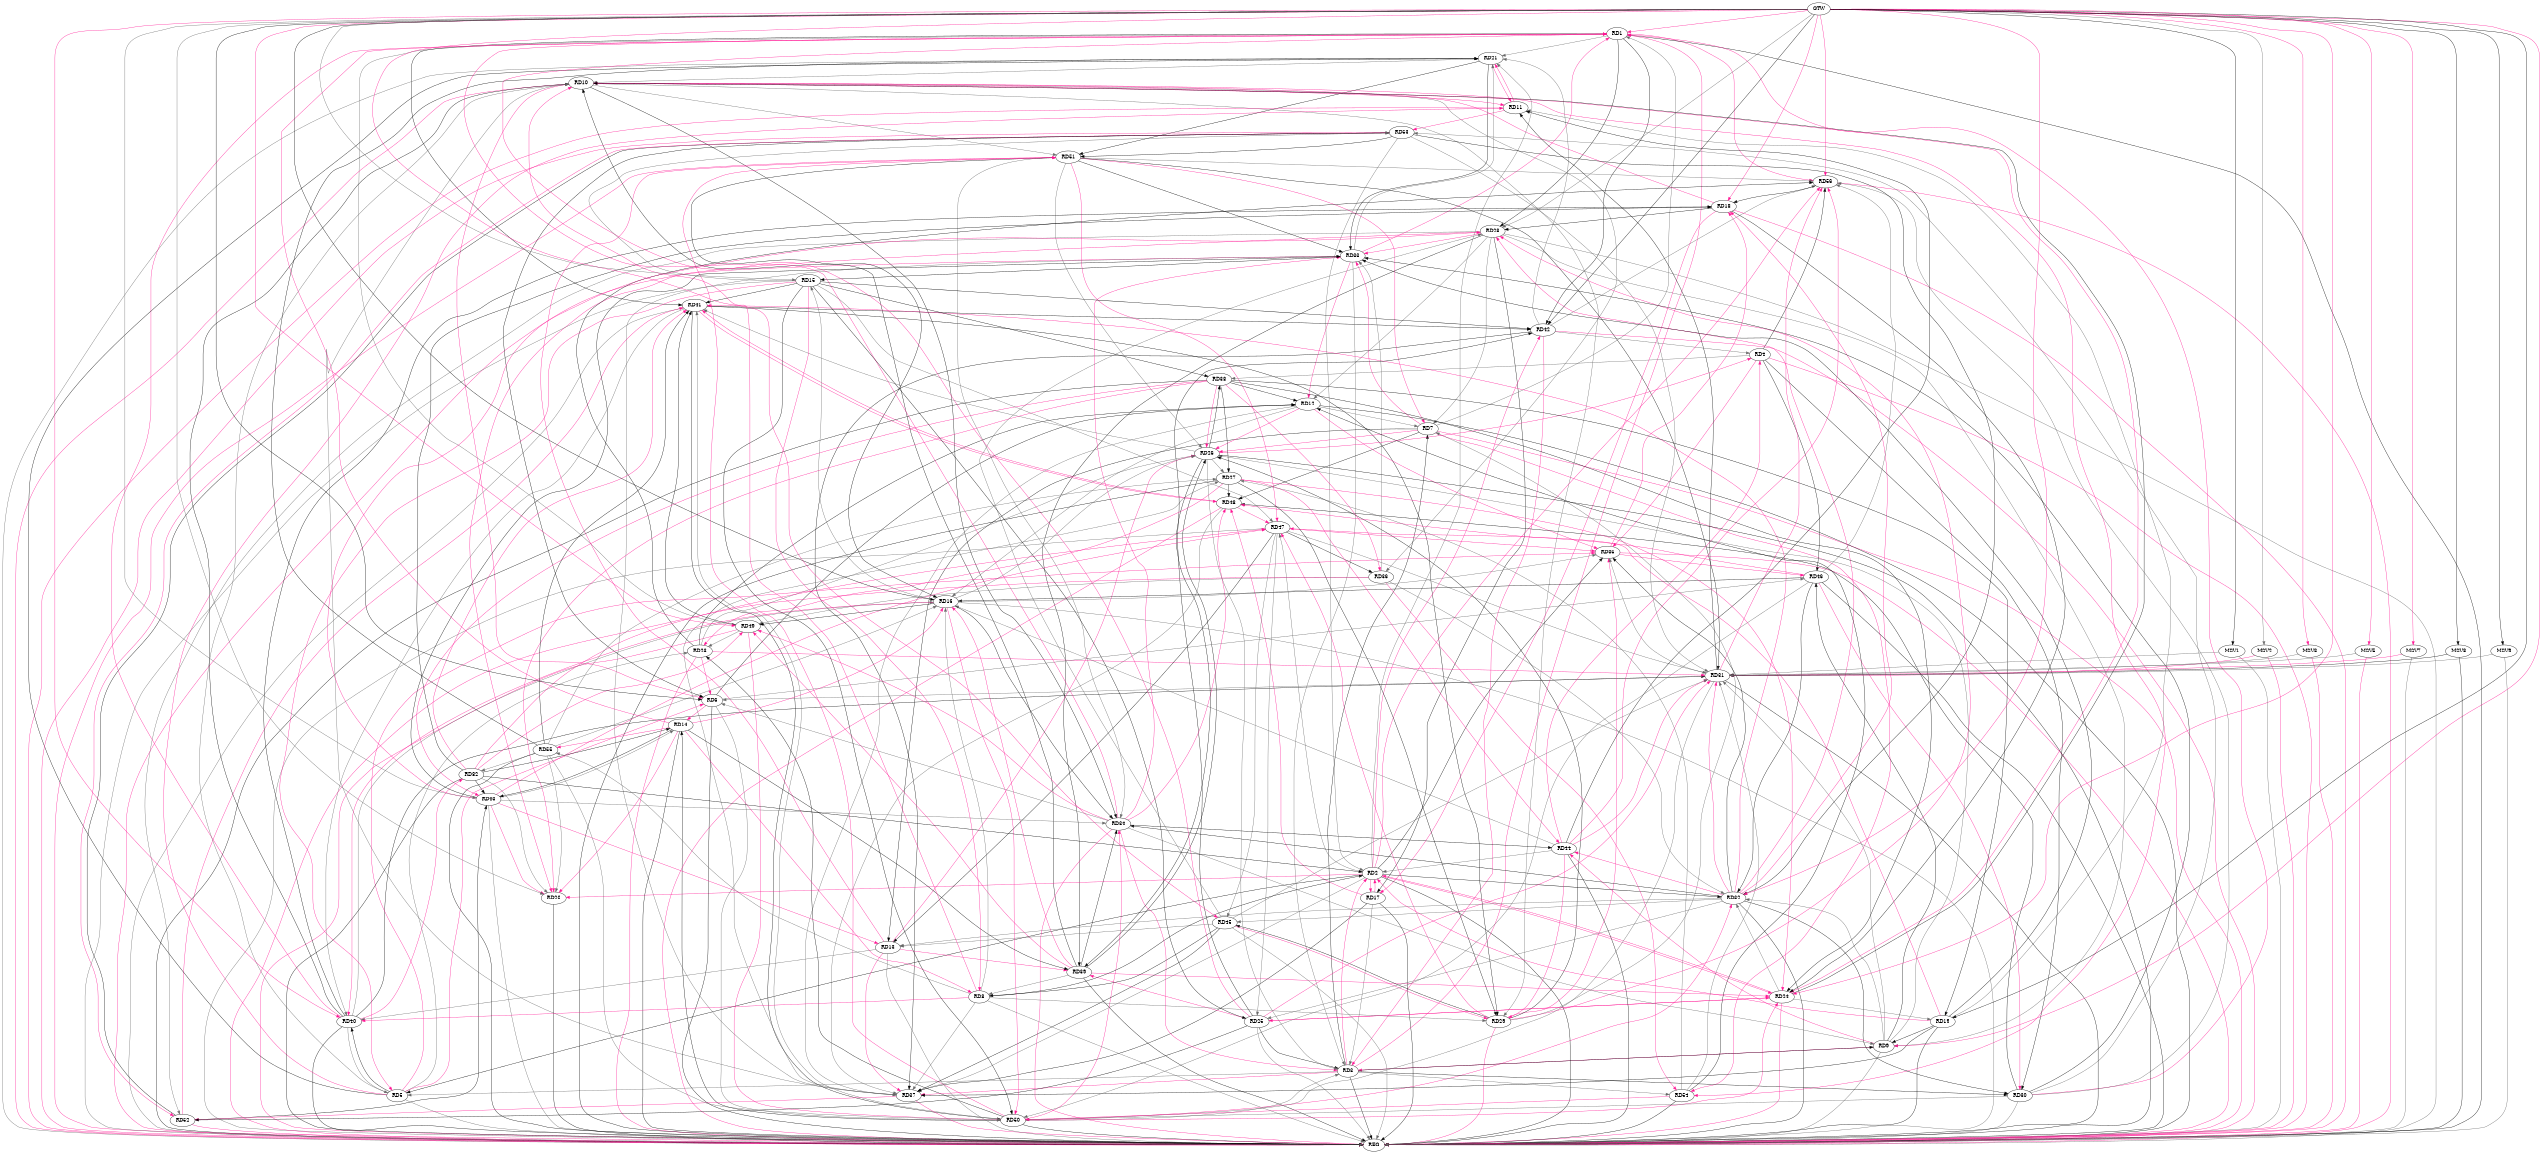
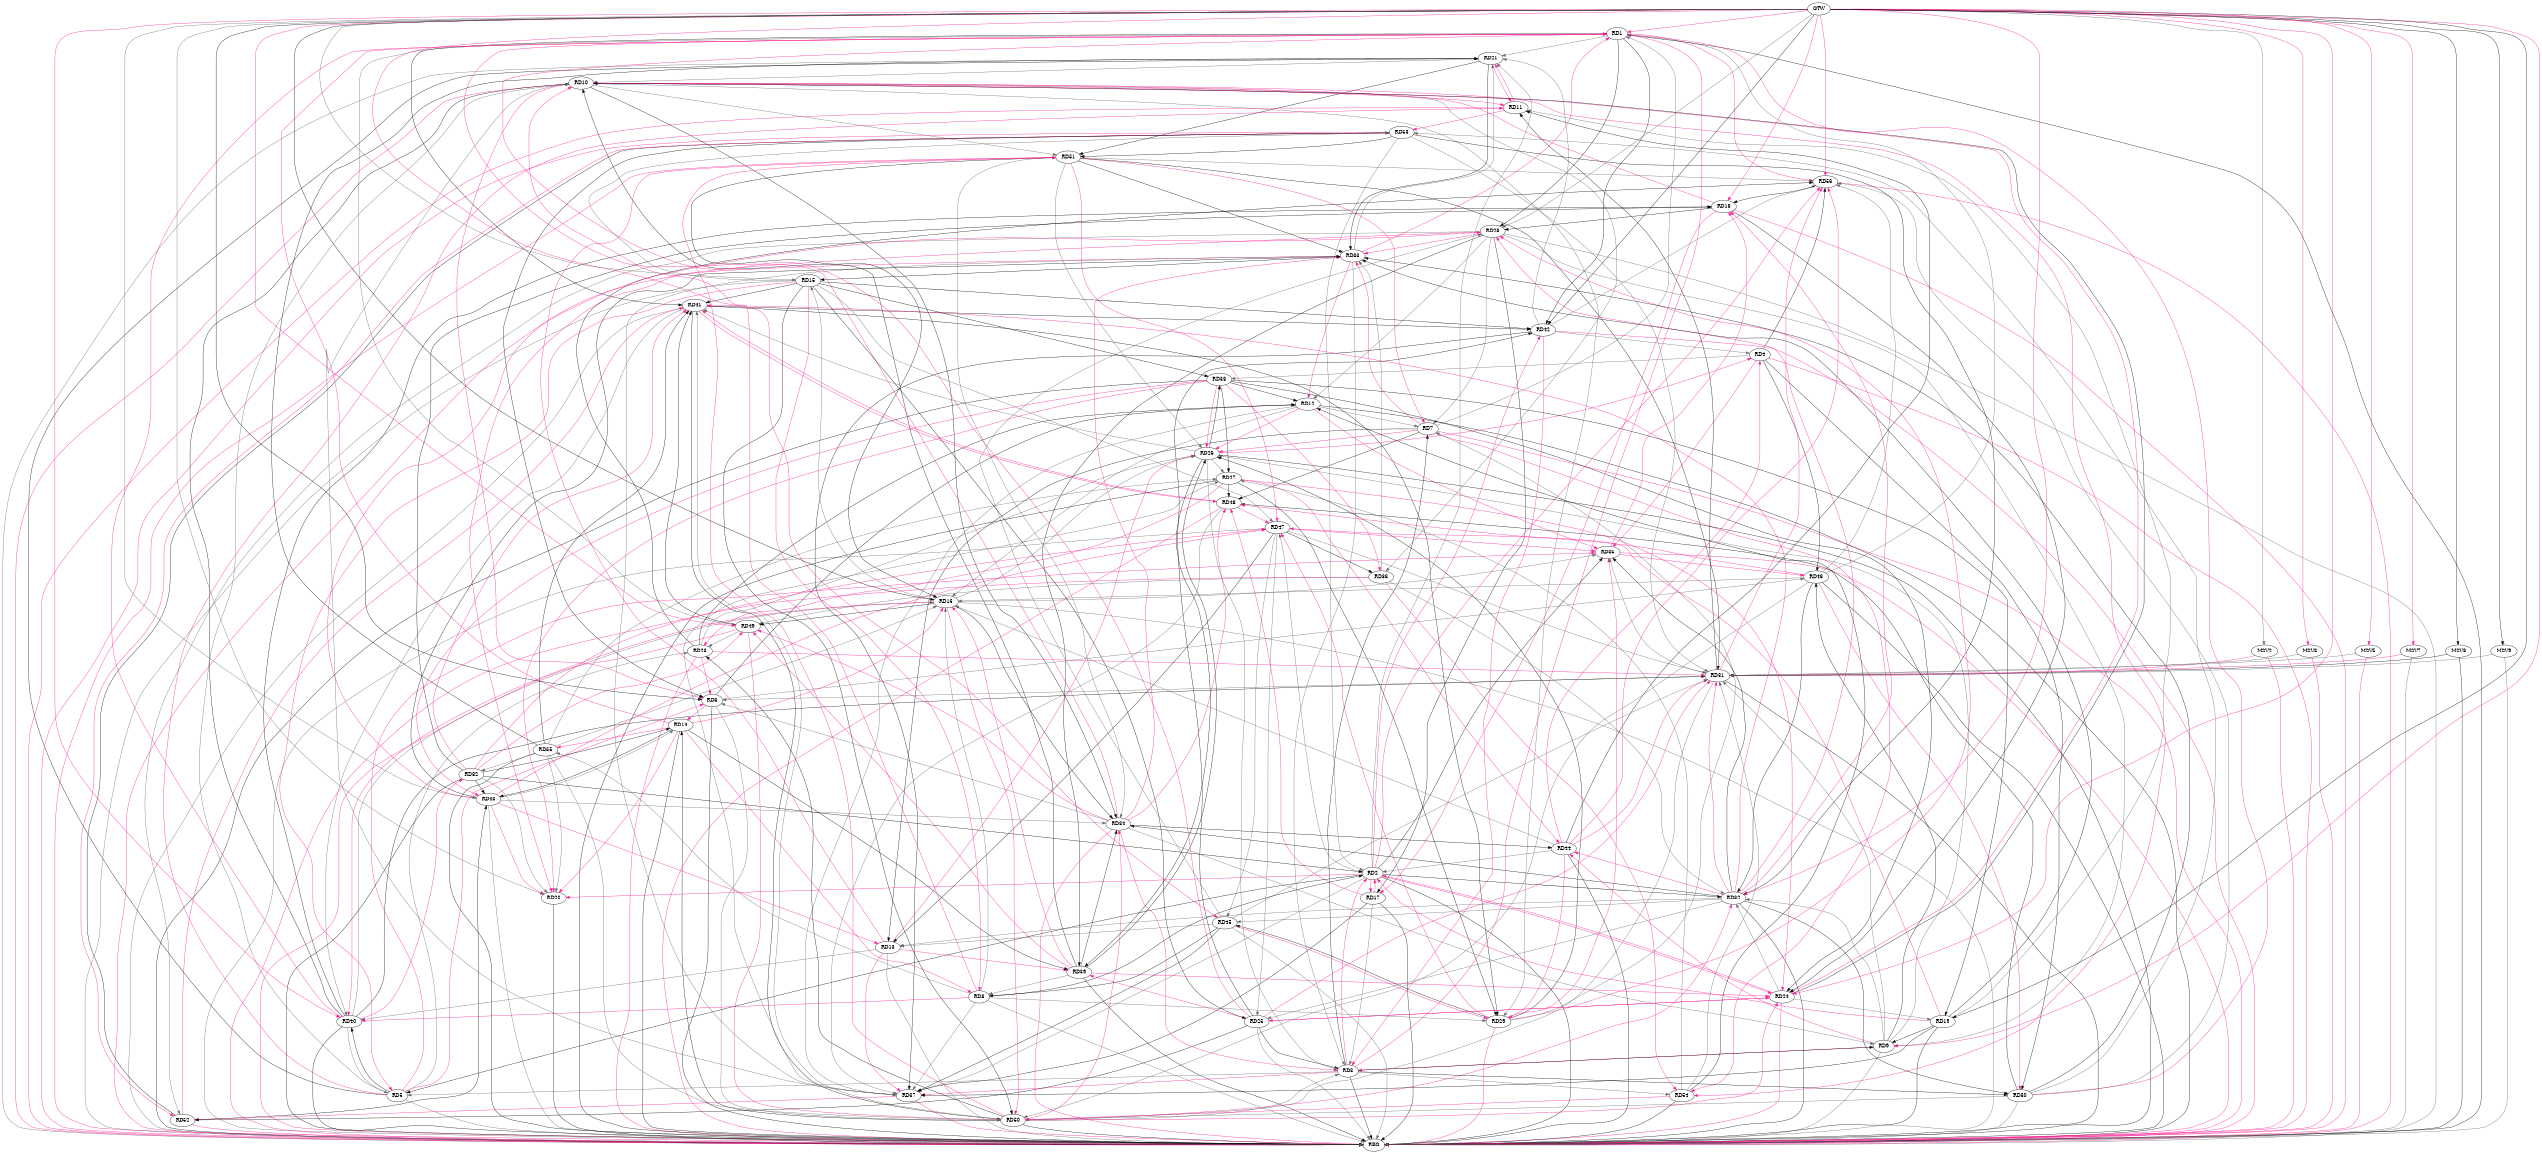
none -> (1979, 233)
(1383, 589) -> (1383, 589)
(2232, 651) -> none
